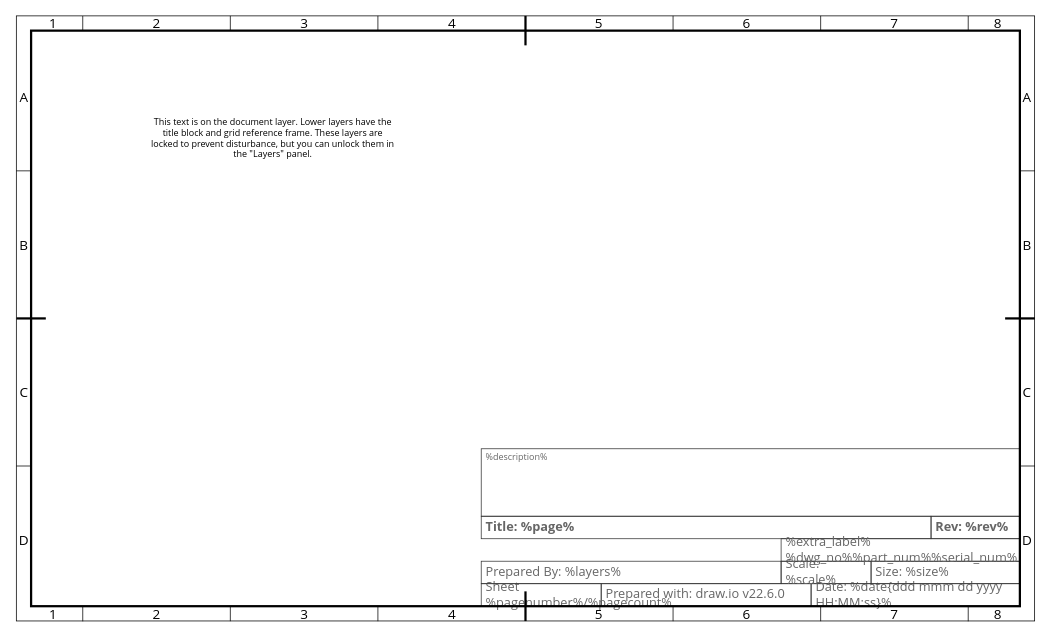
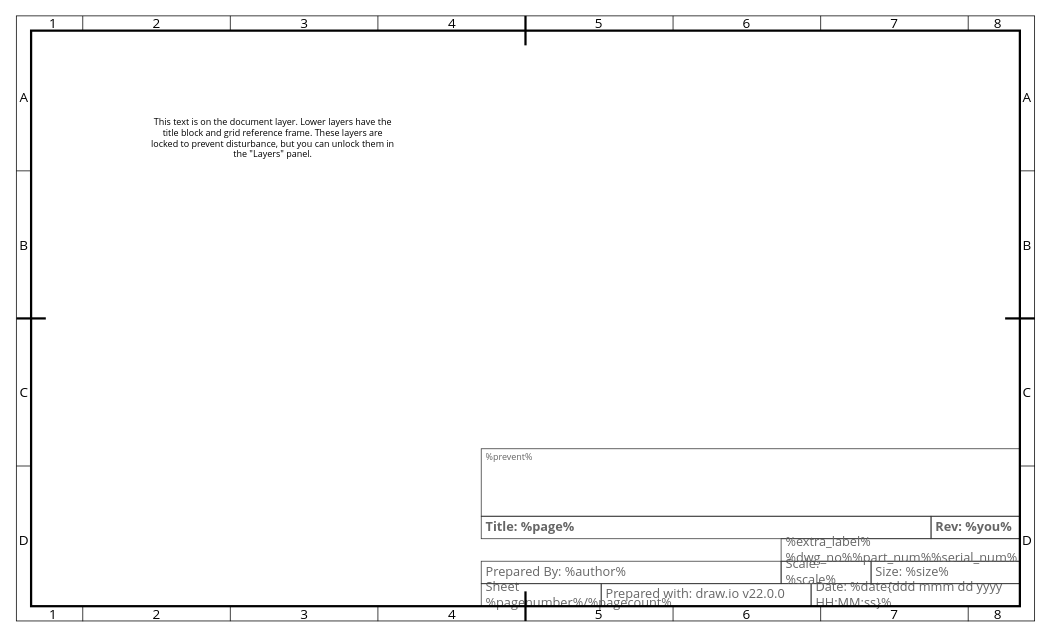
(516, 457) -> (508, 457)
(968, 527) -> (968, 527)
(554, 572) -> (556, 572)
(698, 594) -> (698, 594)
